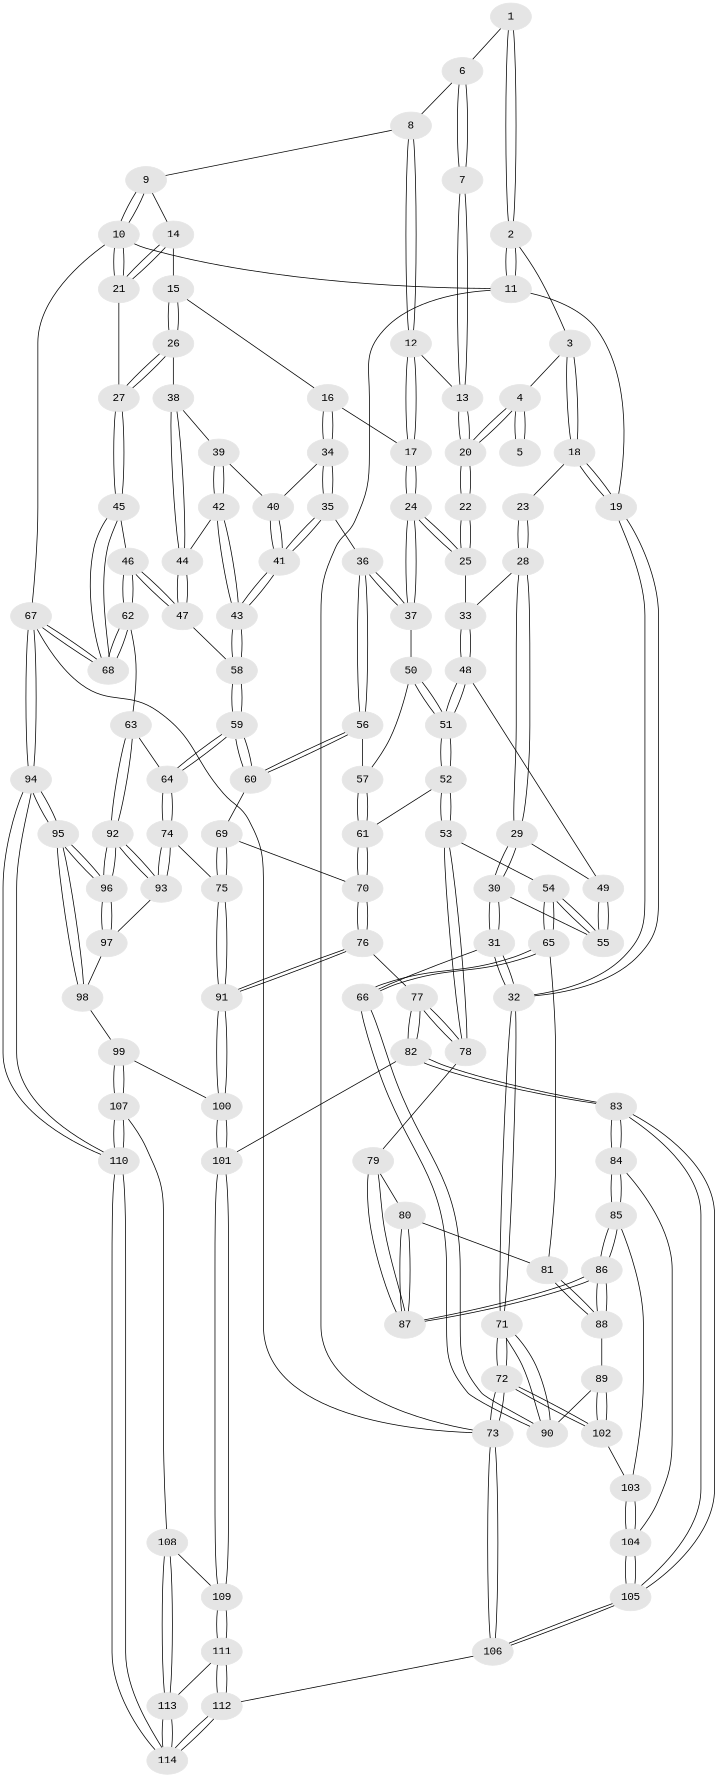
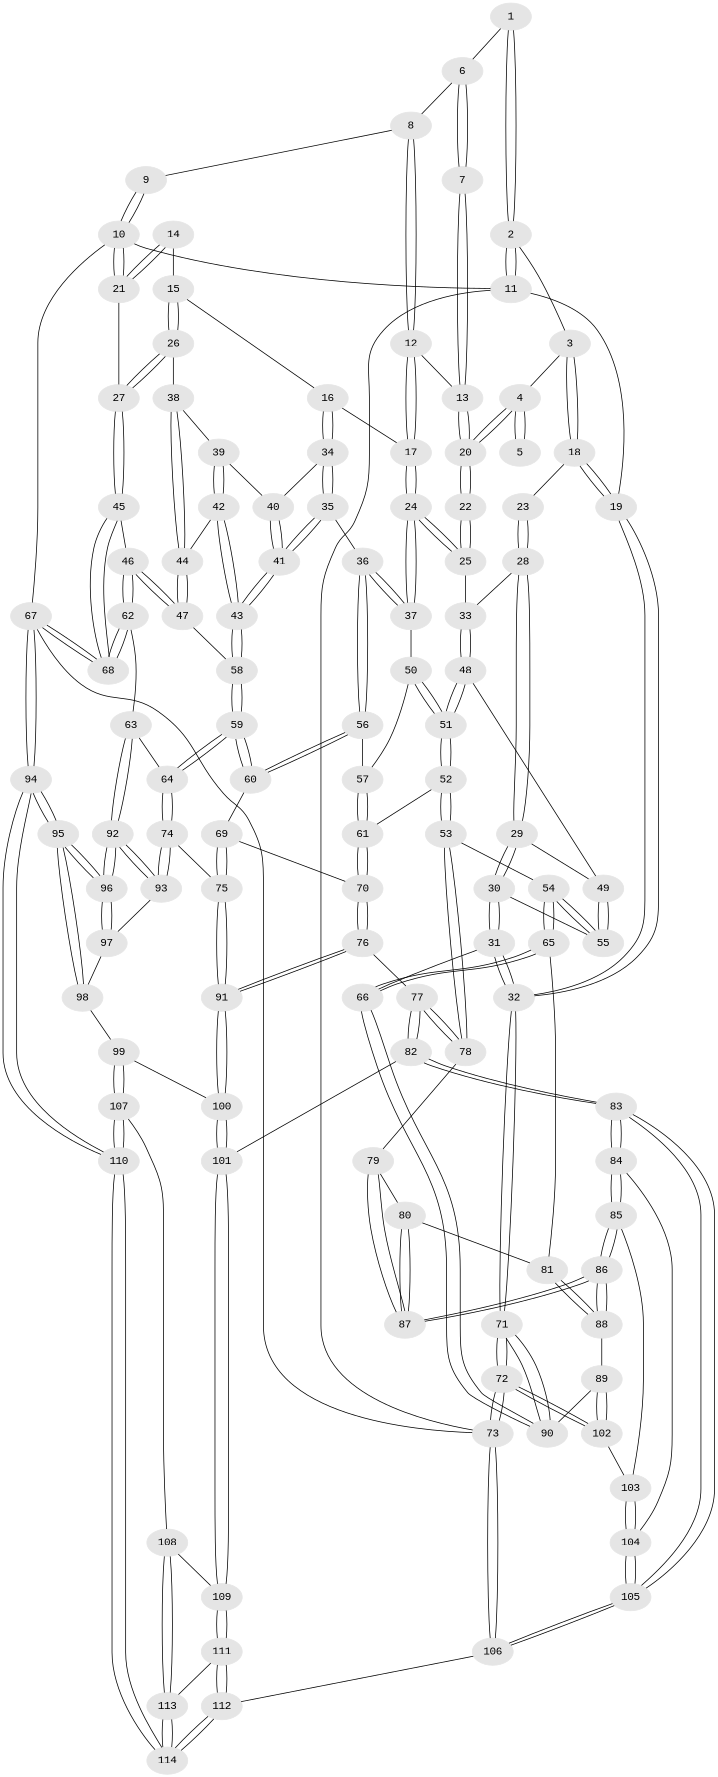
(160, 207) -> none
